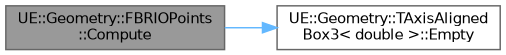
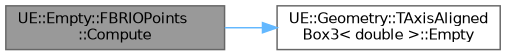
(115, 28) -> (115, 28)
